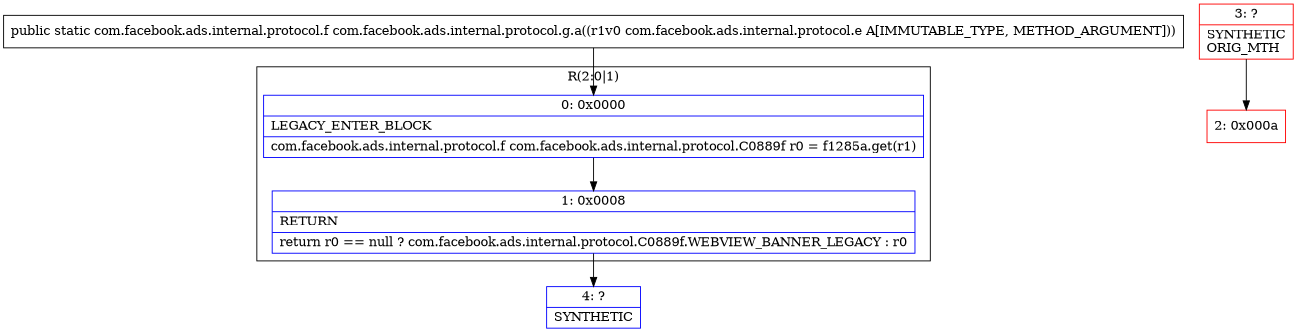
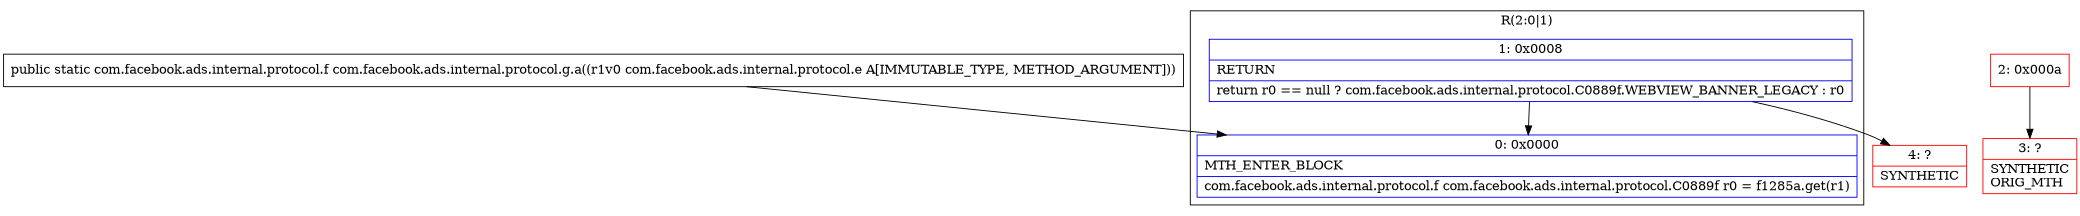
(1246, 80) -> (2030, 108)
(351, 126) -> (1274, 166)
(594, 170) -> (1529, 114)
(594, 307) -> (1920, 166)
